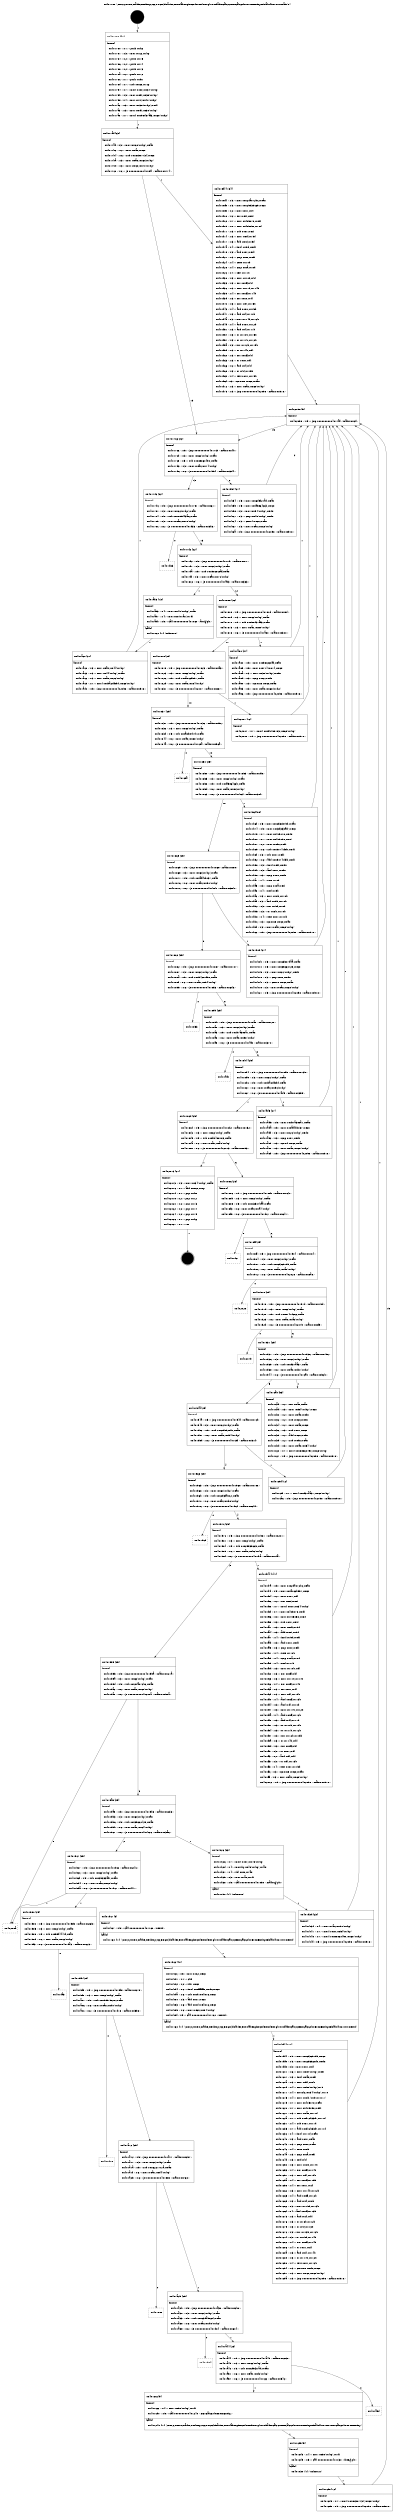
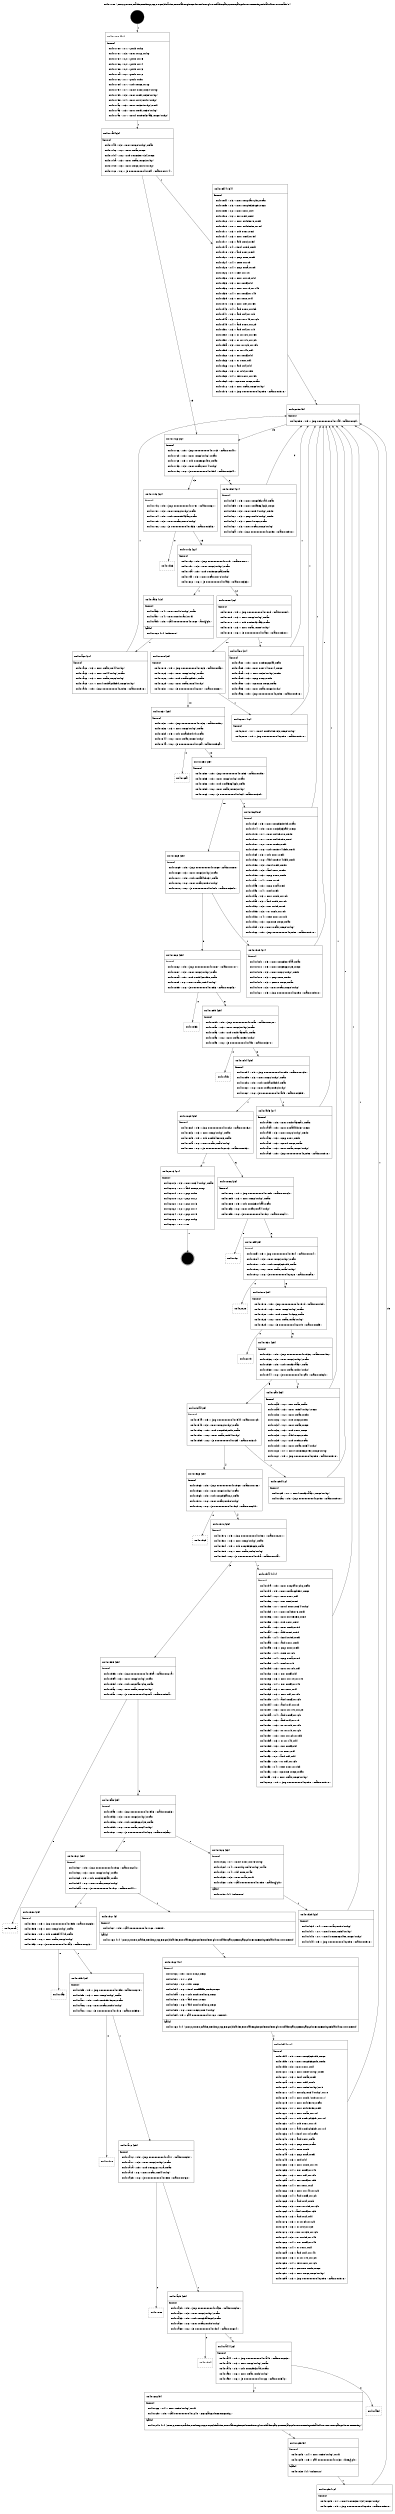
none -> (285, 1283)
(36, 1905) -> (153, 1902)
none -> (82, 1961)
